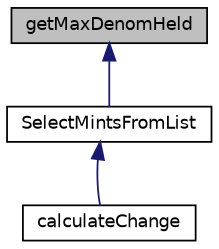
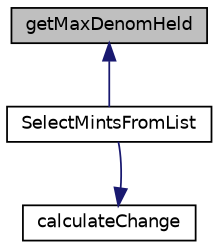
(98, 183) -> (121, 165)
